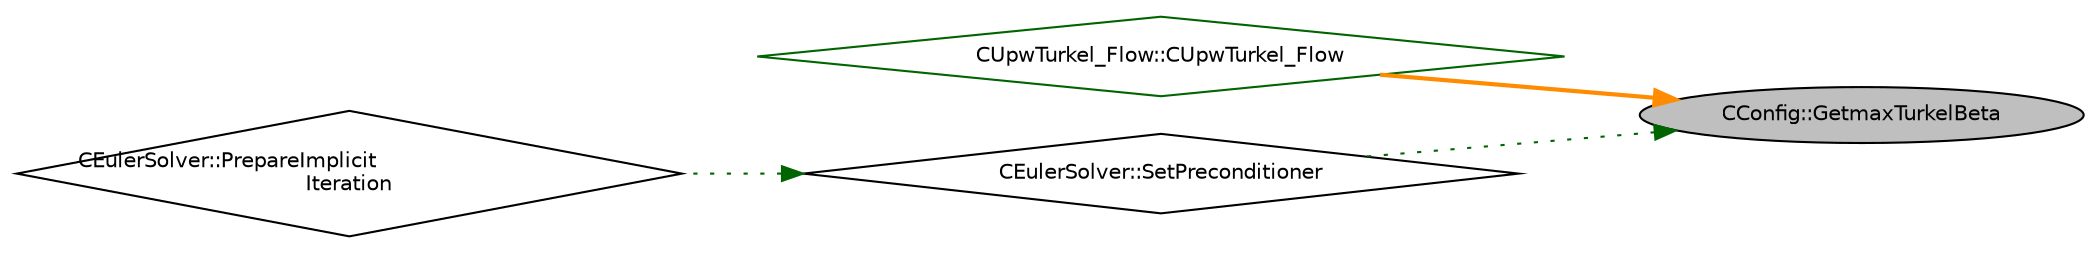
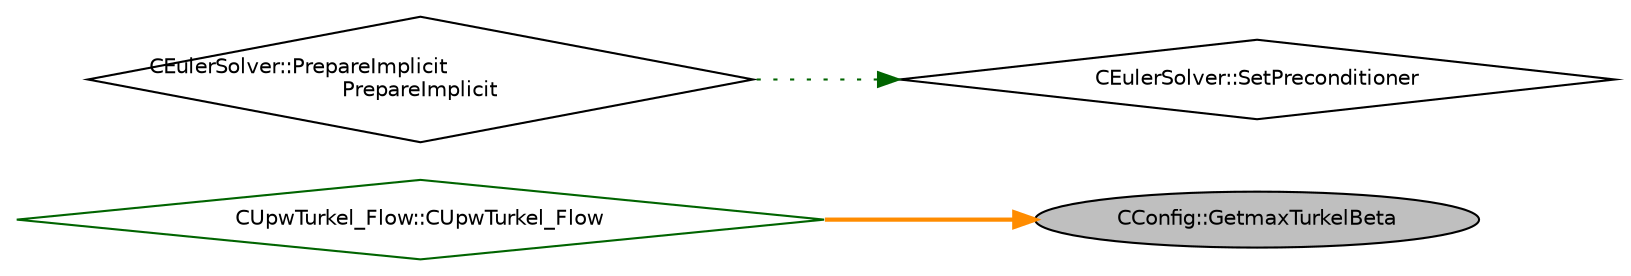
(1510, 144) -> none
(349, 174) -> (420, 79)
